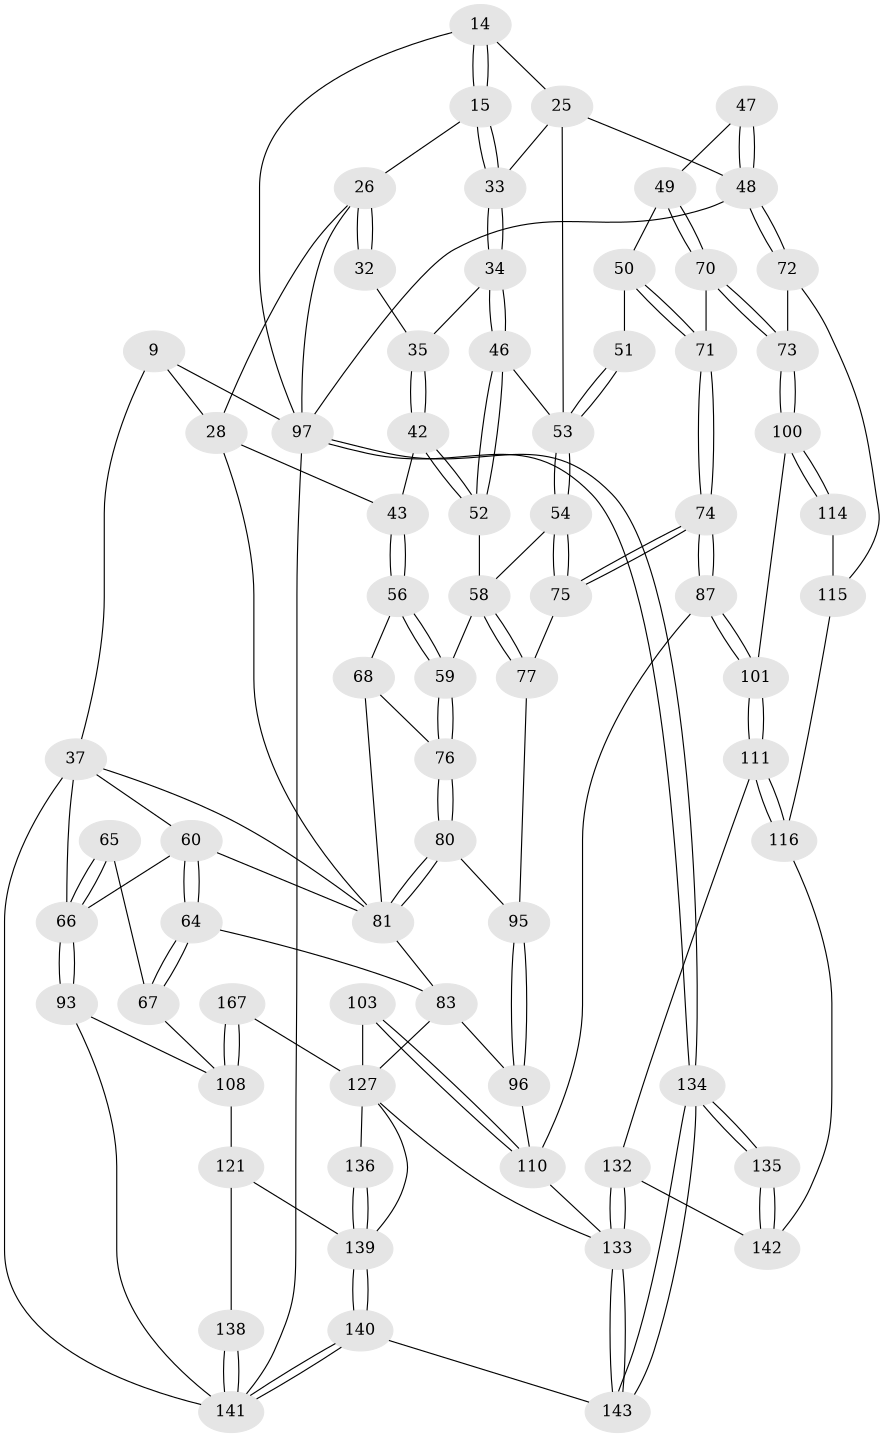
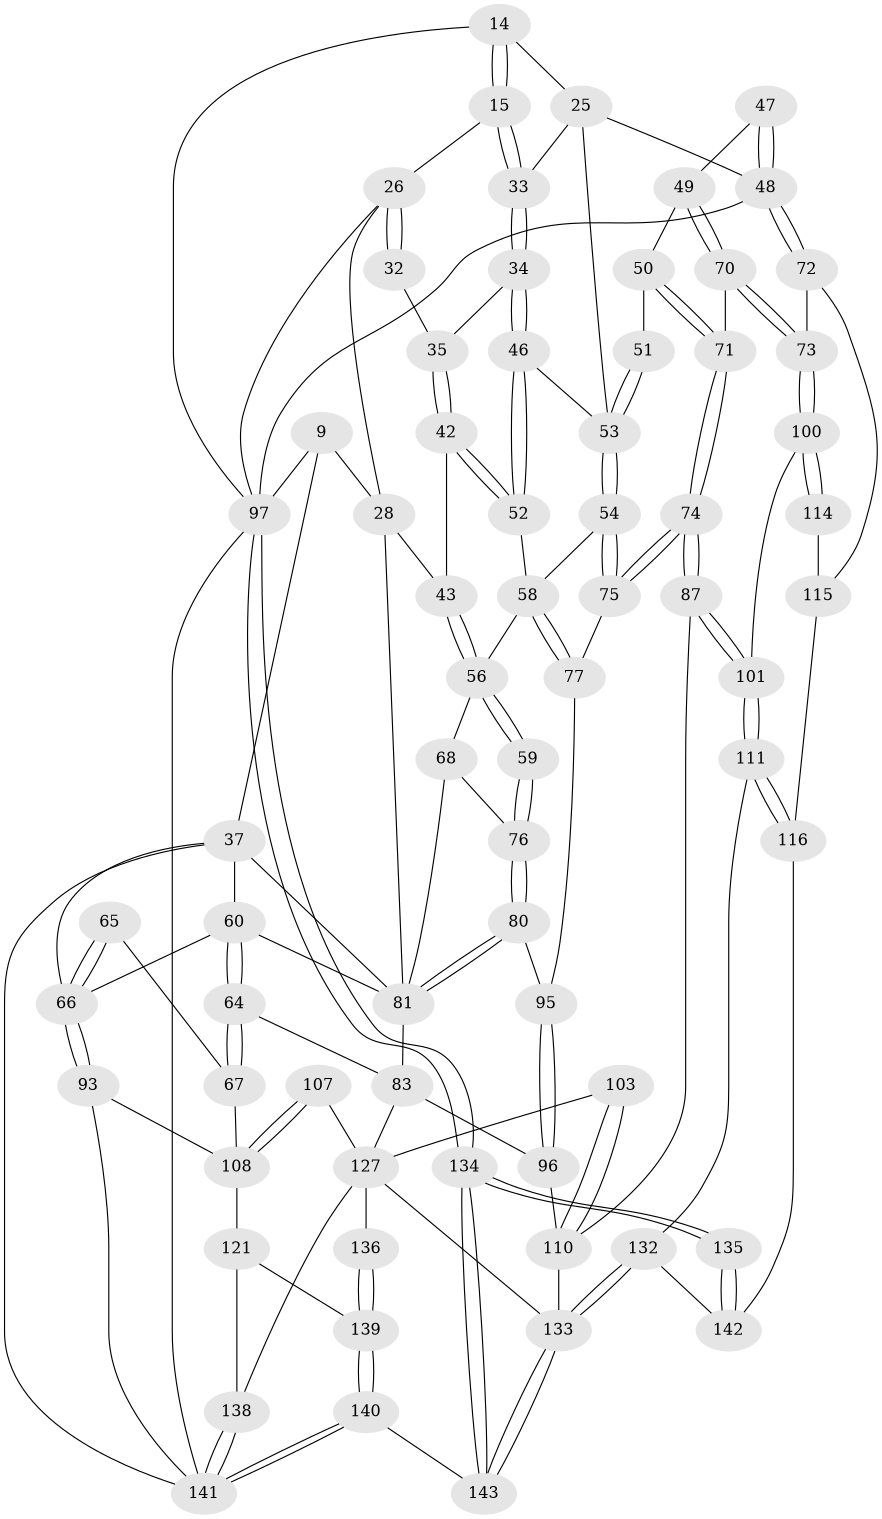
(462, 637) -> (503, 637)
(232, 1004) -> (318, 1086)
(408, 1168) -> (290, 1291)
